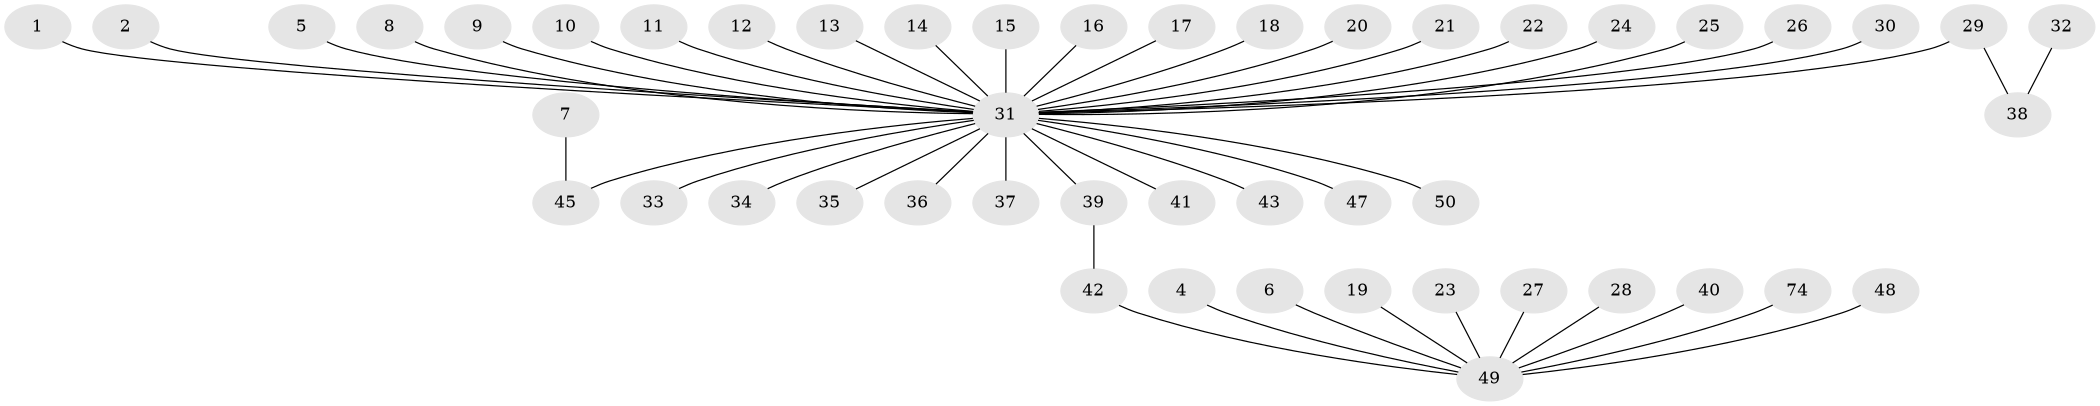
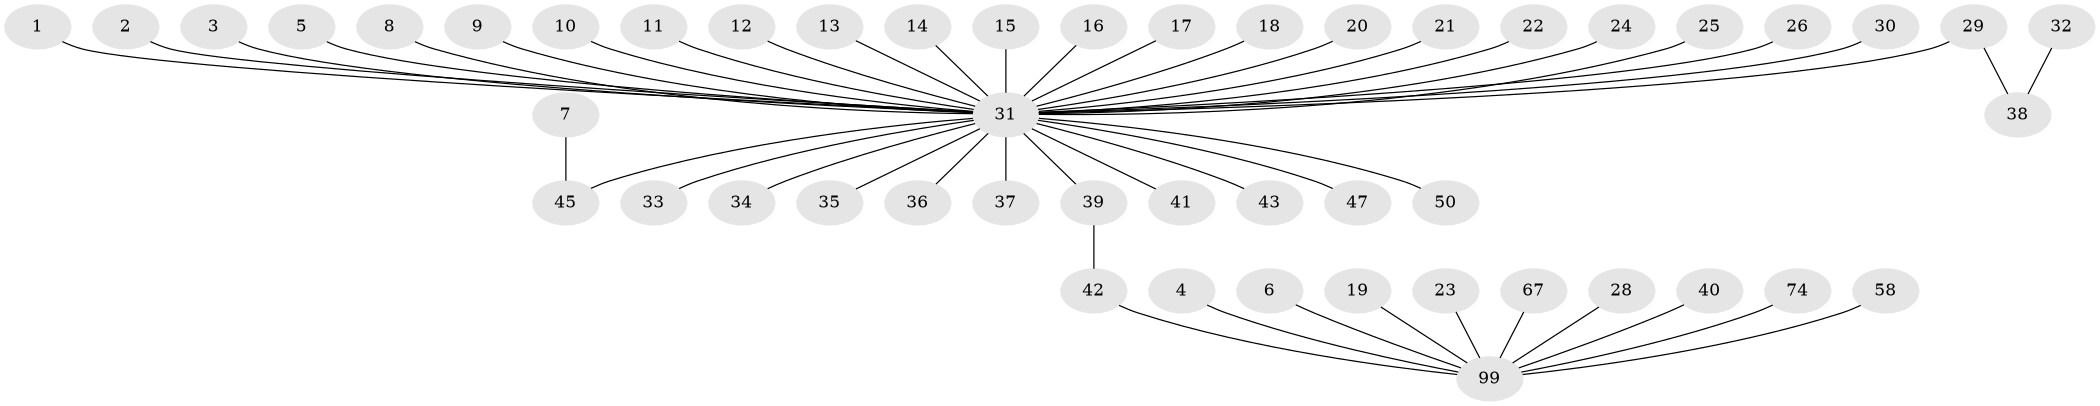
none -> (214, 27)
(1534, 291) -> (1534, 291)
(1886, 291) -> (1886, 291)
(1490, 379) -> (1490, 379)
